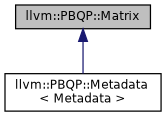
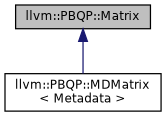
(83, 92) -> (83, 92)
